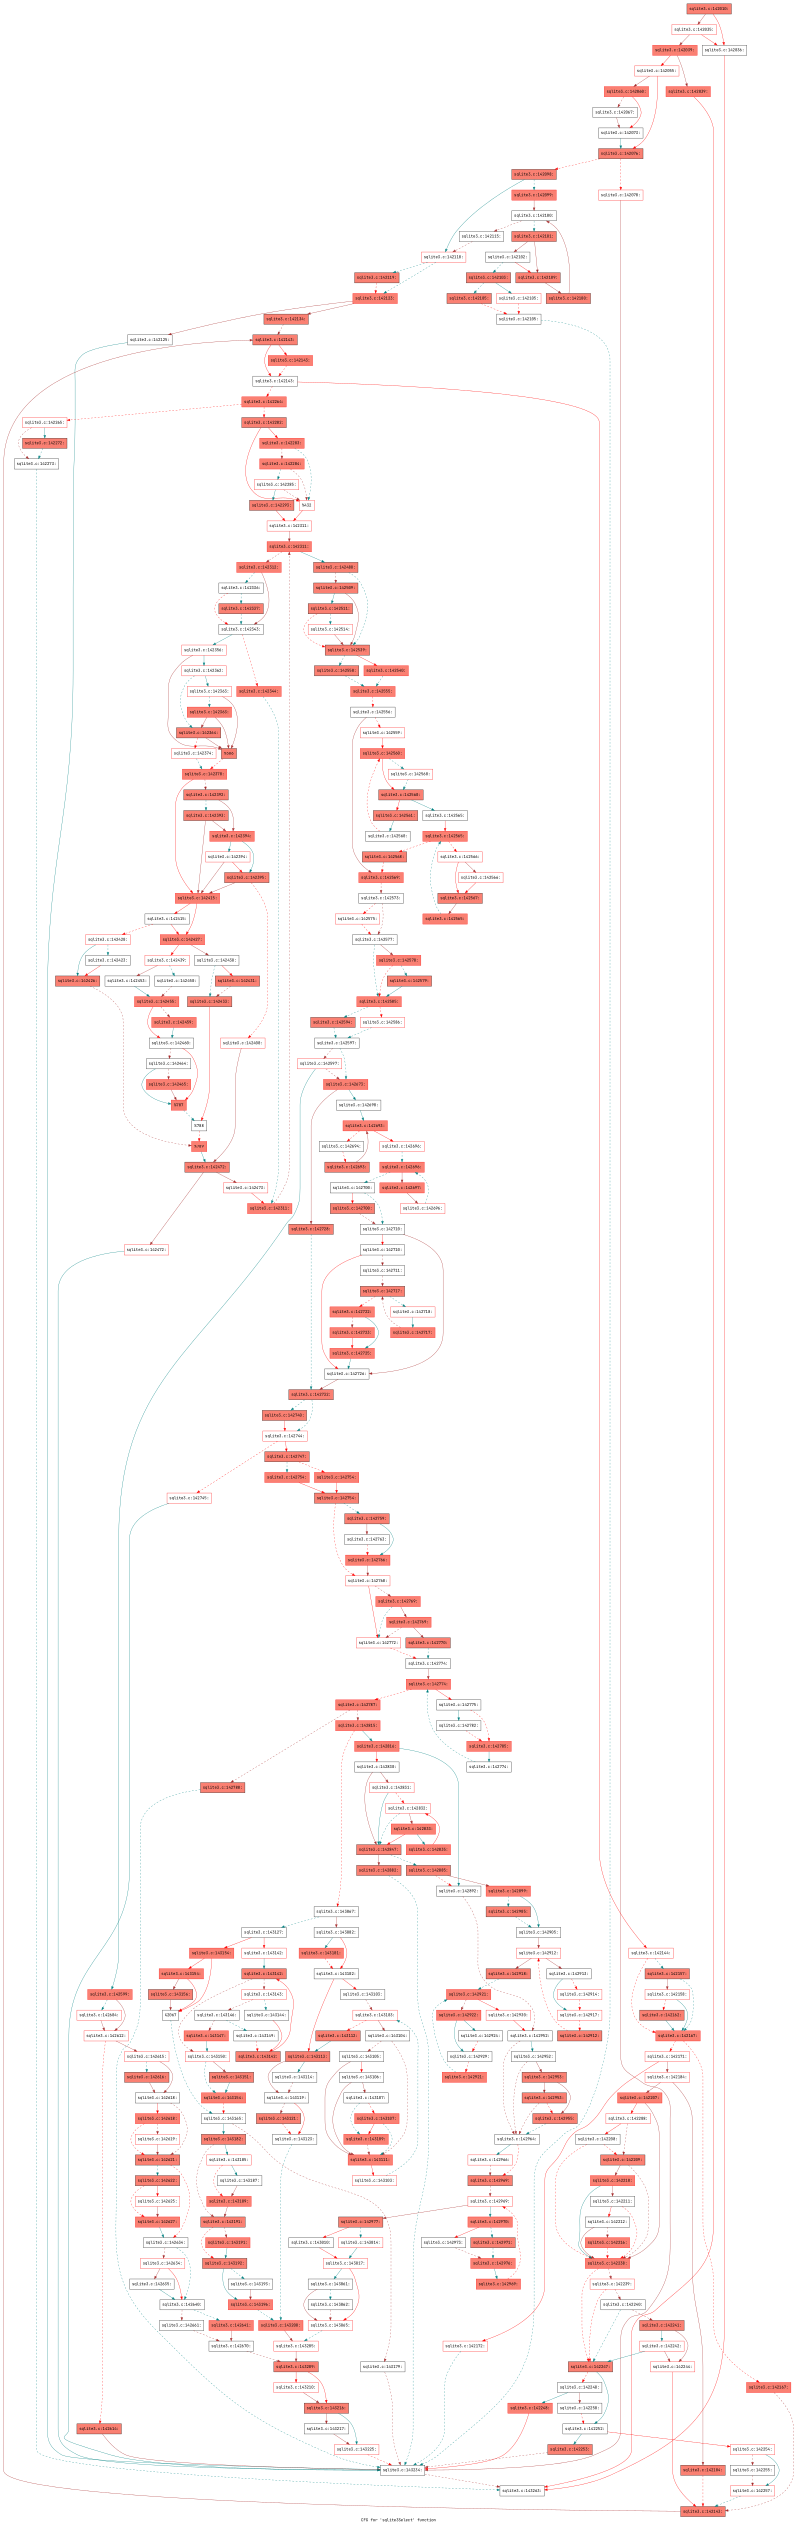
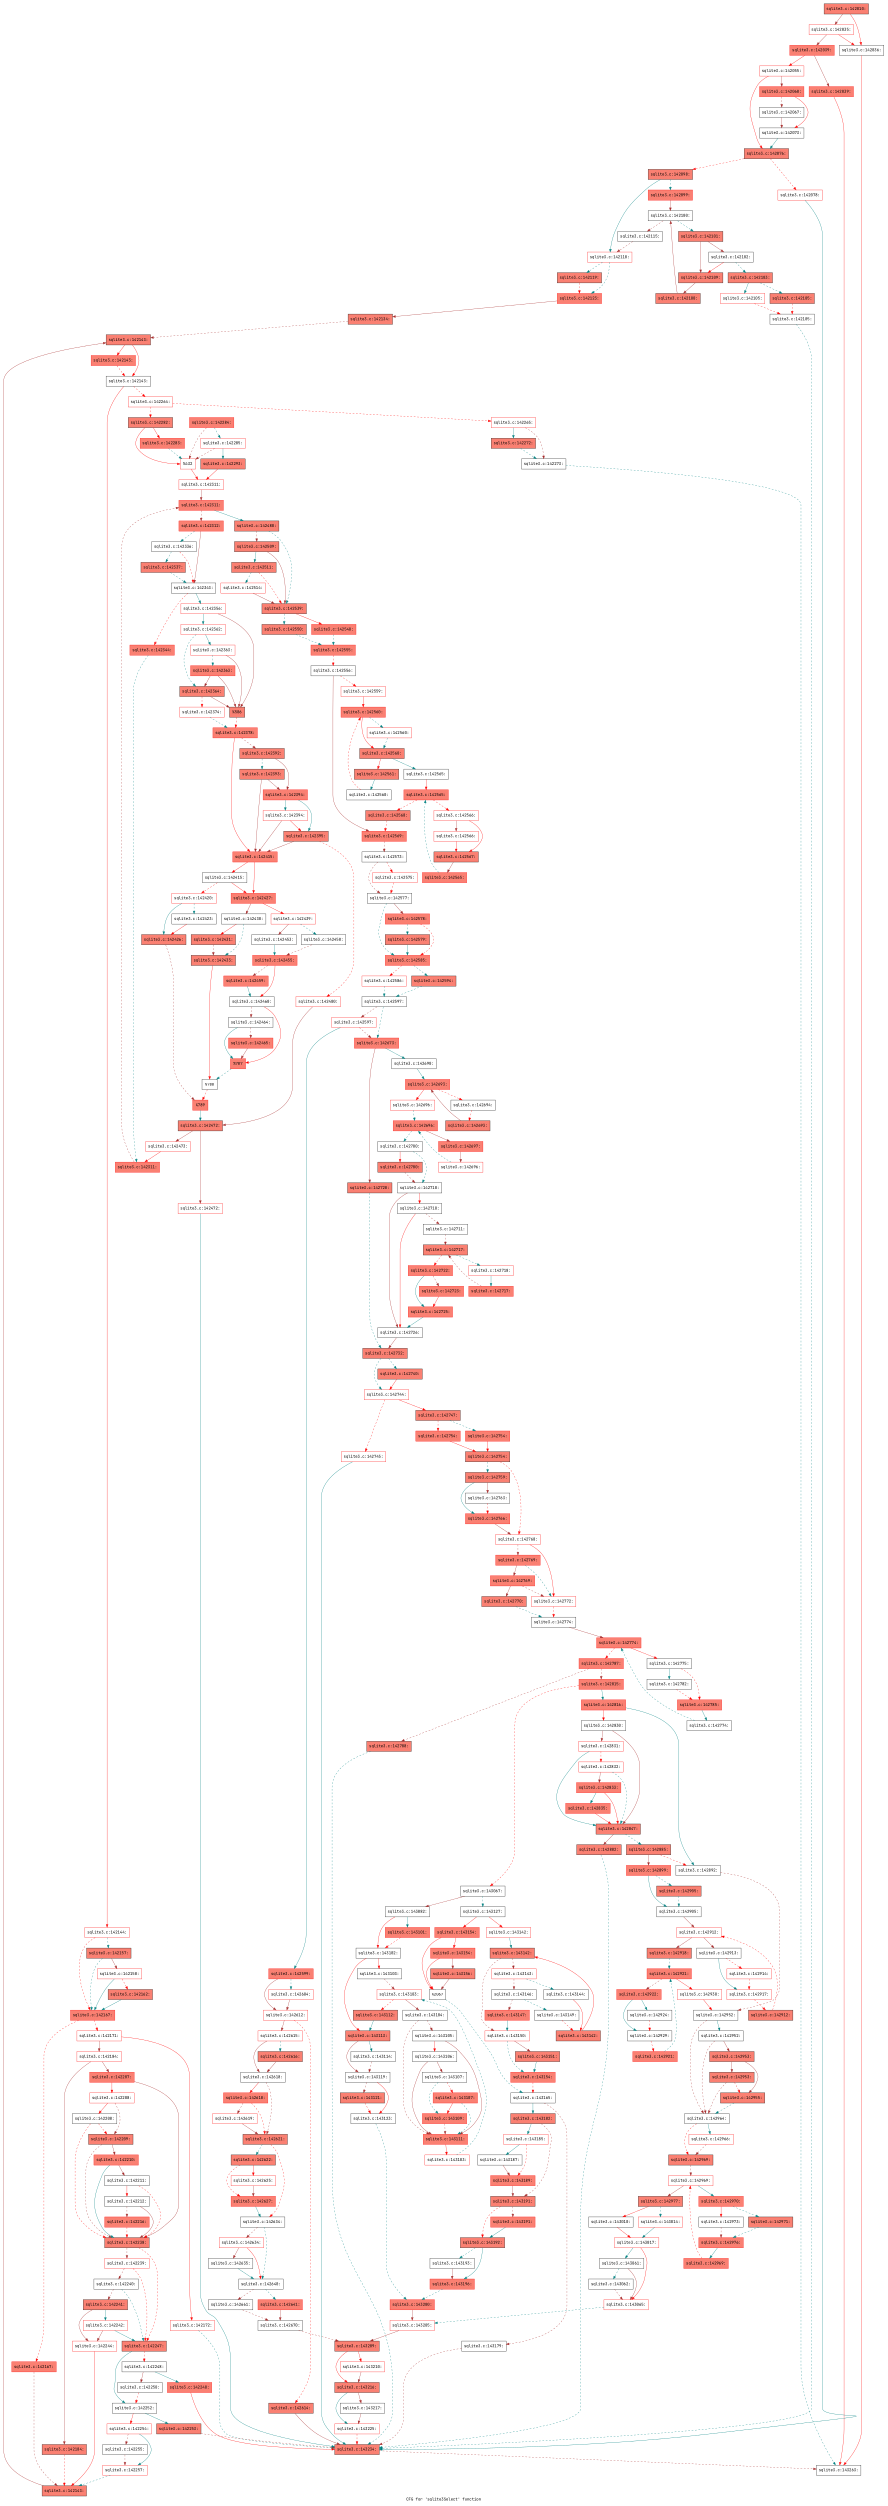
(150, 340) -> none
(264, 402) -> (150, 402)
(282, 452) -> none
(621, 1442) -> (823, 1558)
(439, 1828) -> (602, 1818)
(607, 2263) -> (127, 2243)
(403, 2470) -> (357, 2450)
